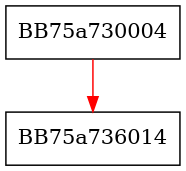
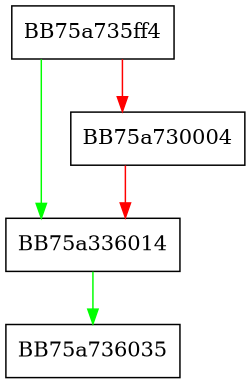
none -> (93, 32)
(93, 139) -> (93, 245)
none -> (93, 351)
